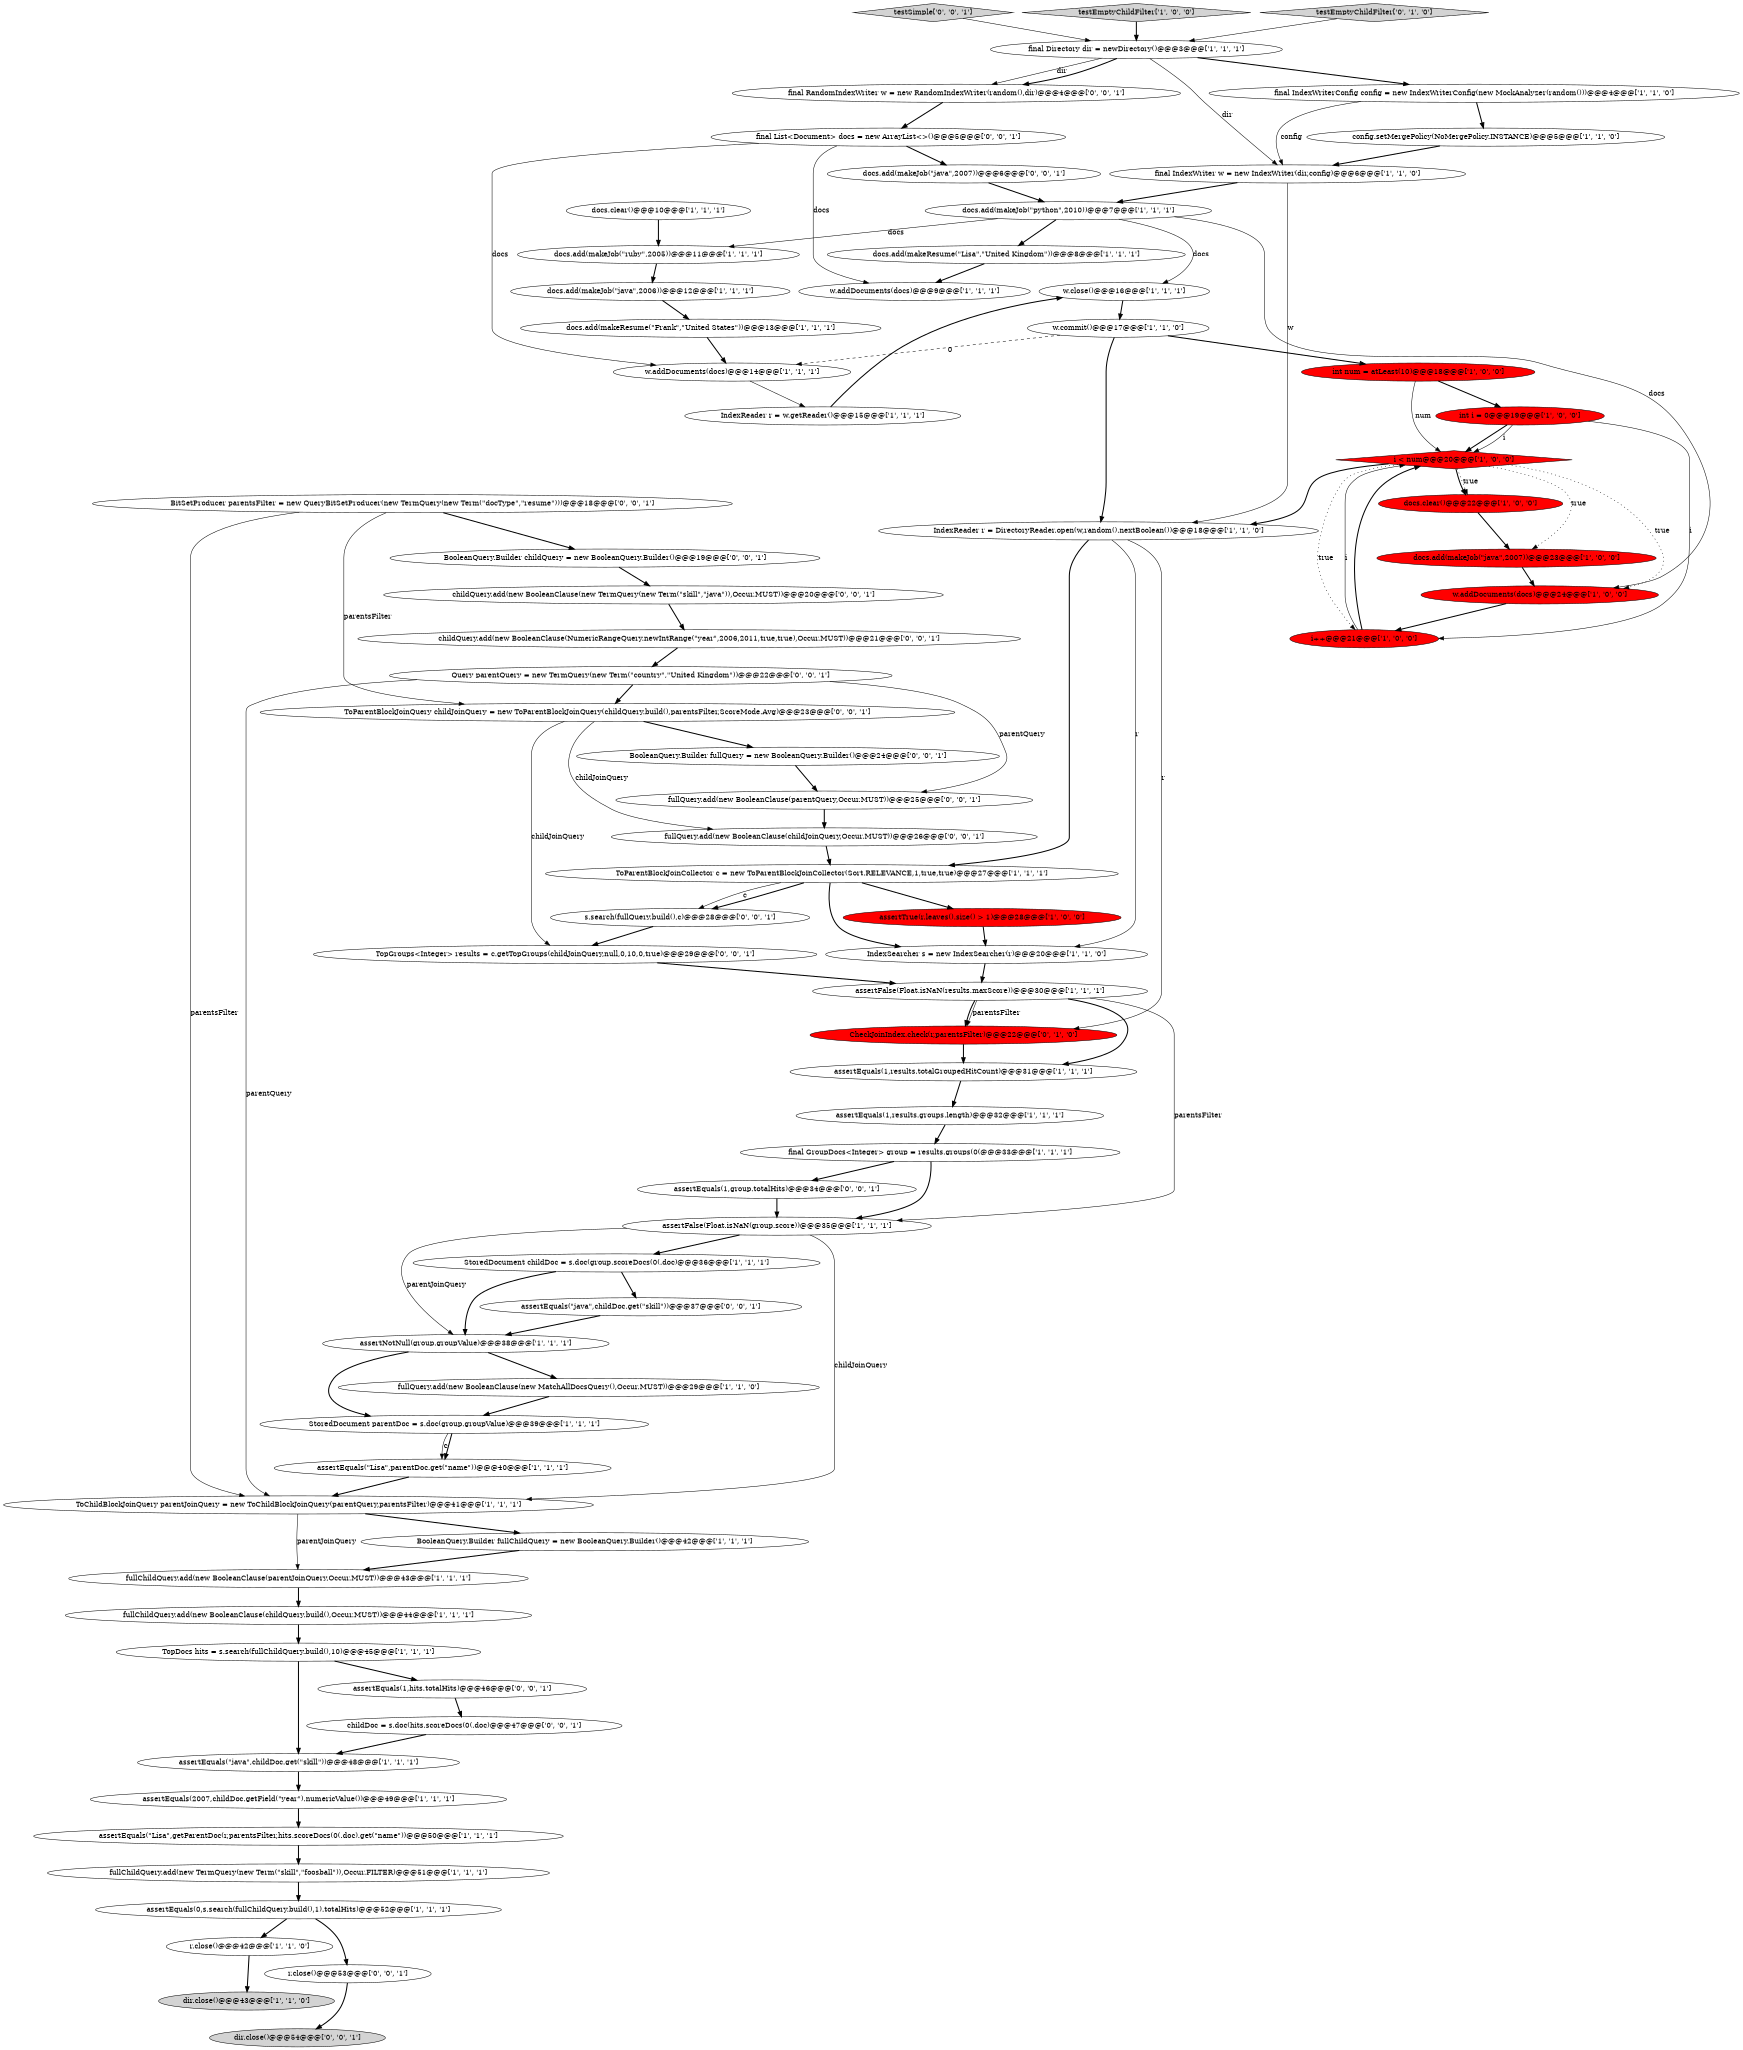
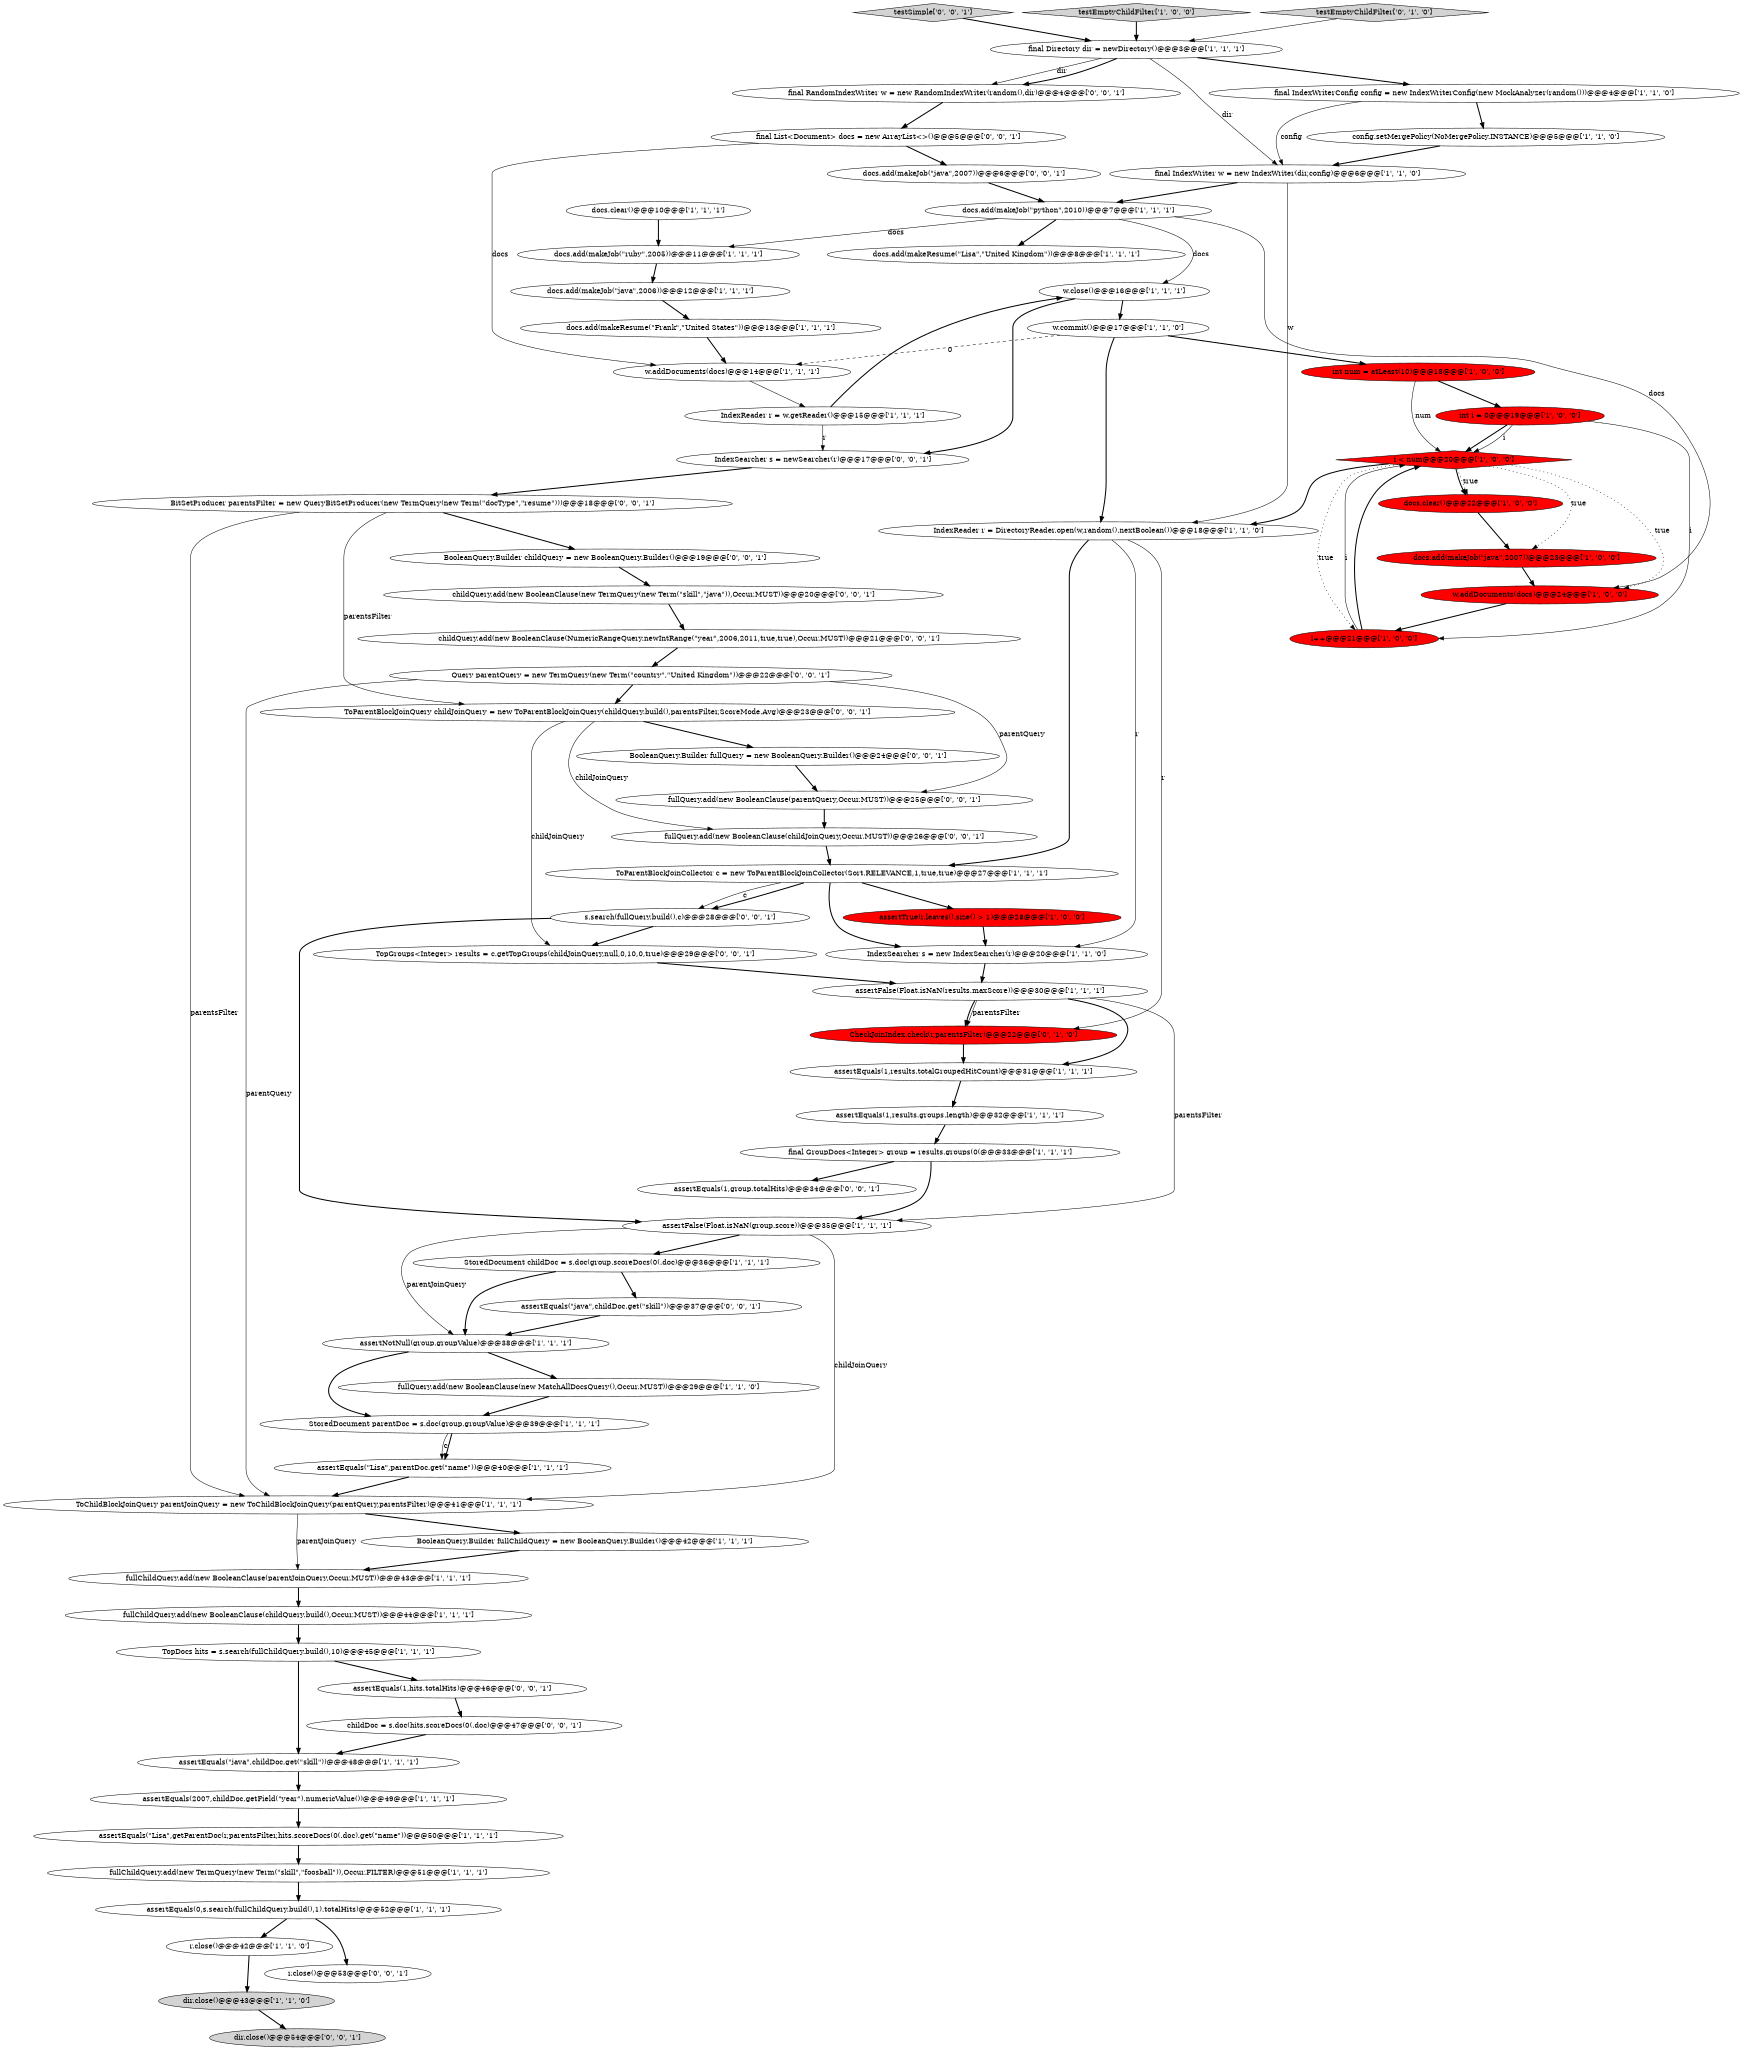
(1024, 29) -> (1024, 29)
(915, 291) -> none
none -> (823, 460)
(777, 1205) -> (299, 1112)
(340, 2008) -> (270, 2018)
